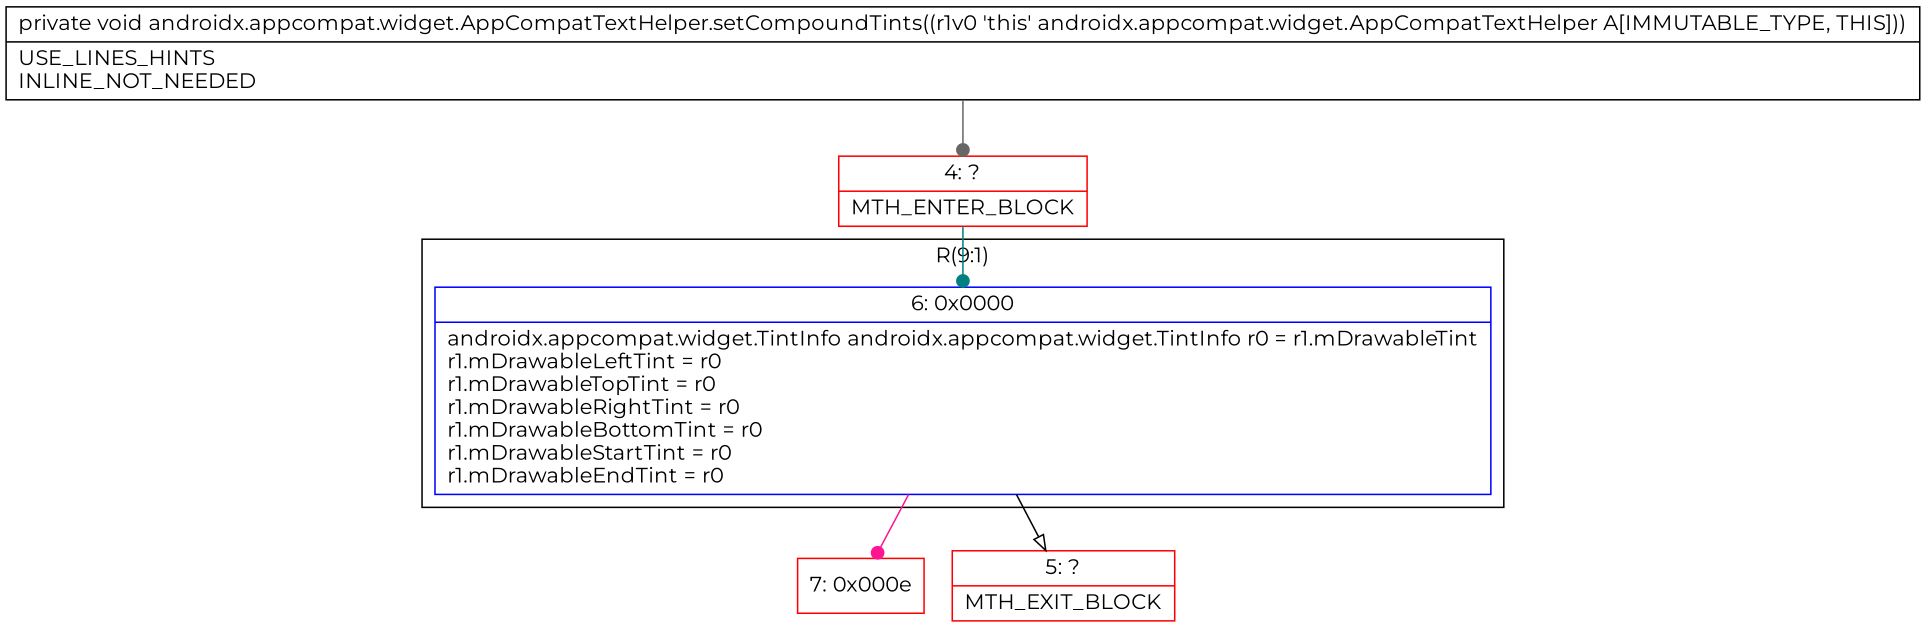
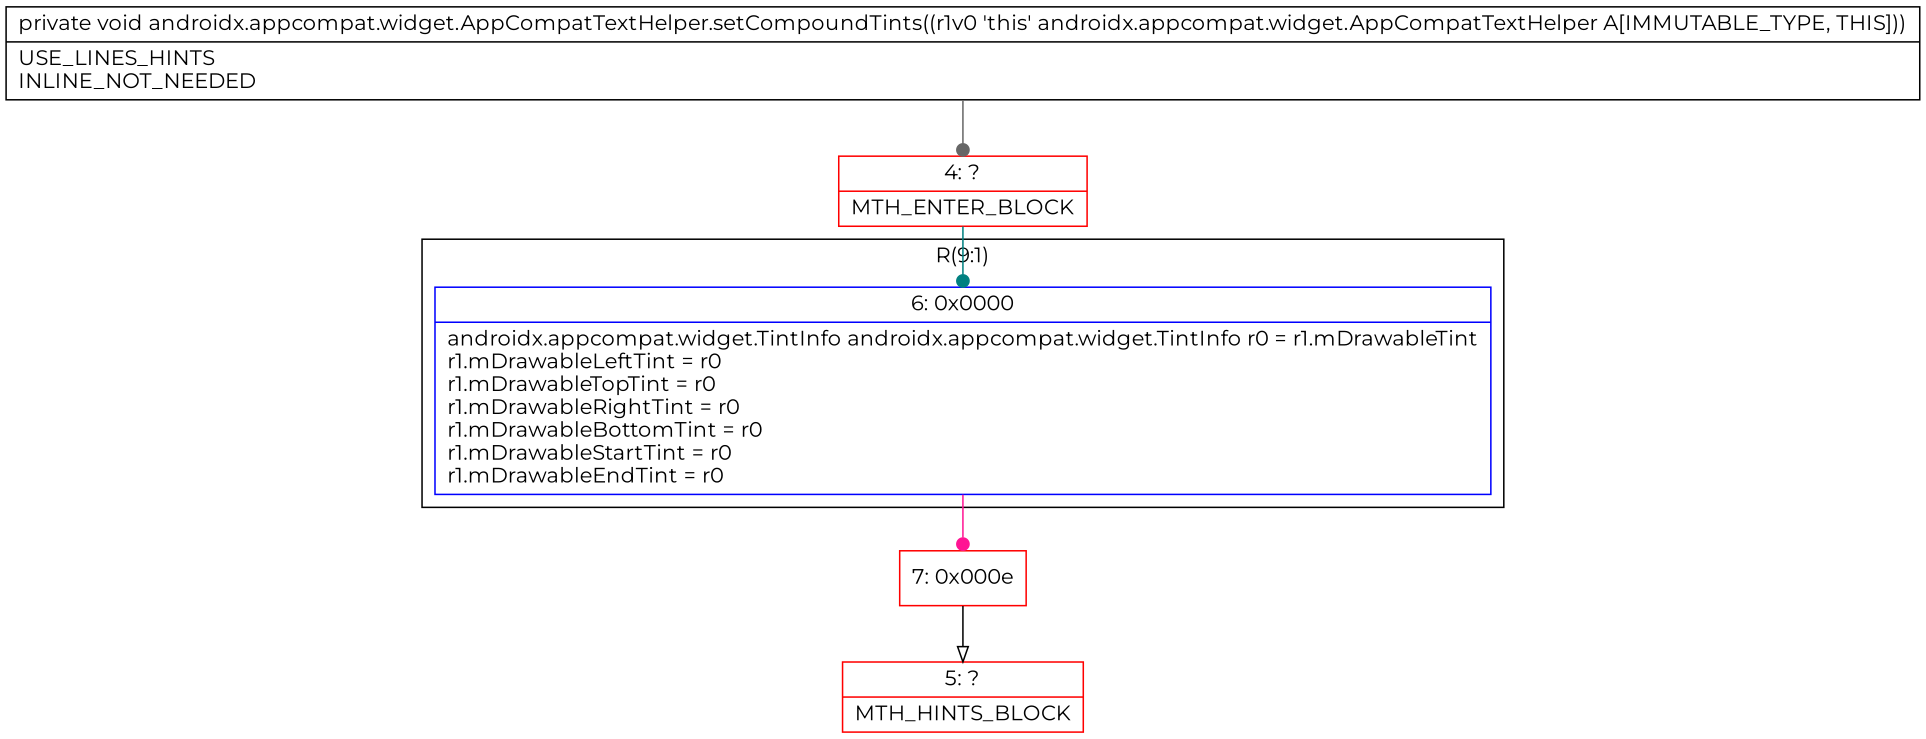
(1028, 517) -> (963, 626)
(1063, 603) -> (963, 714)
